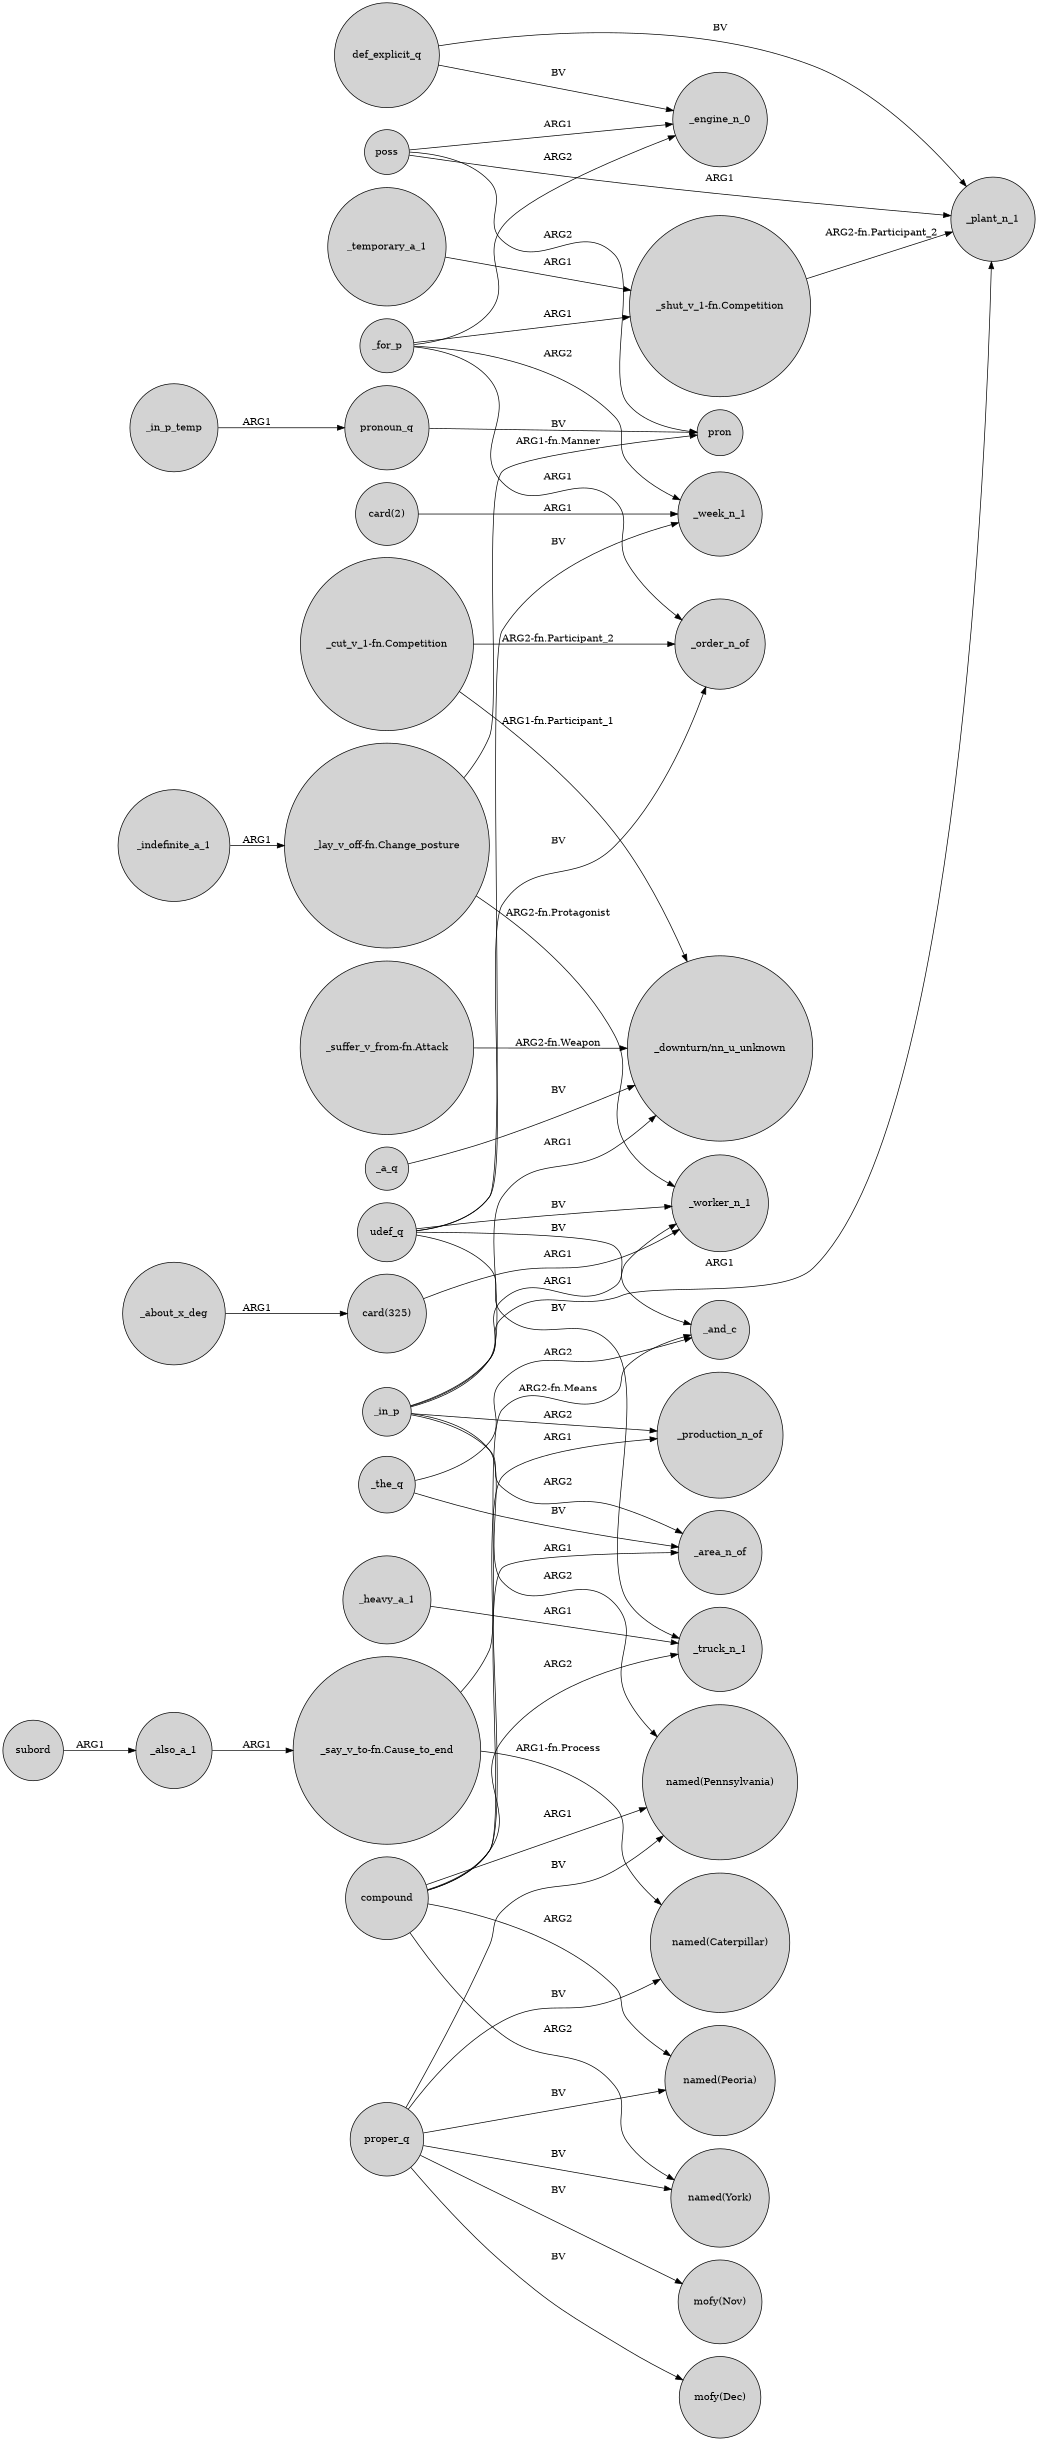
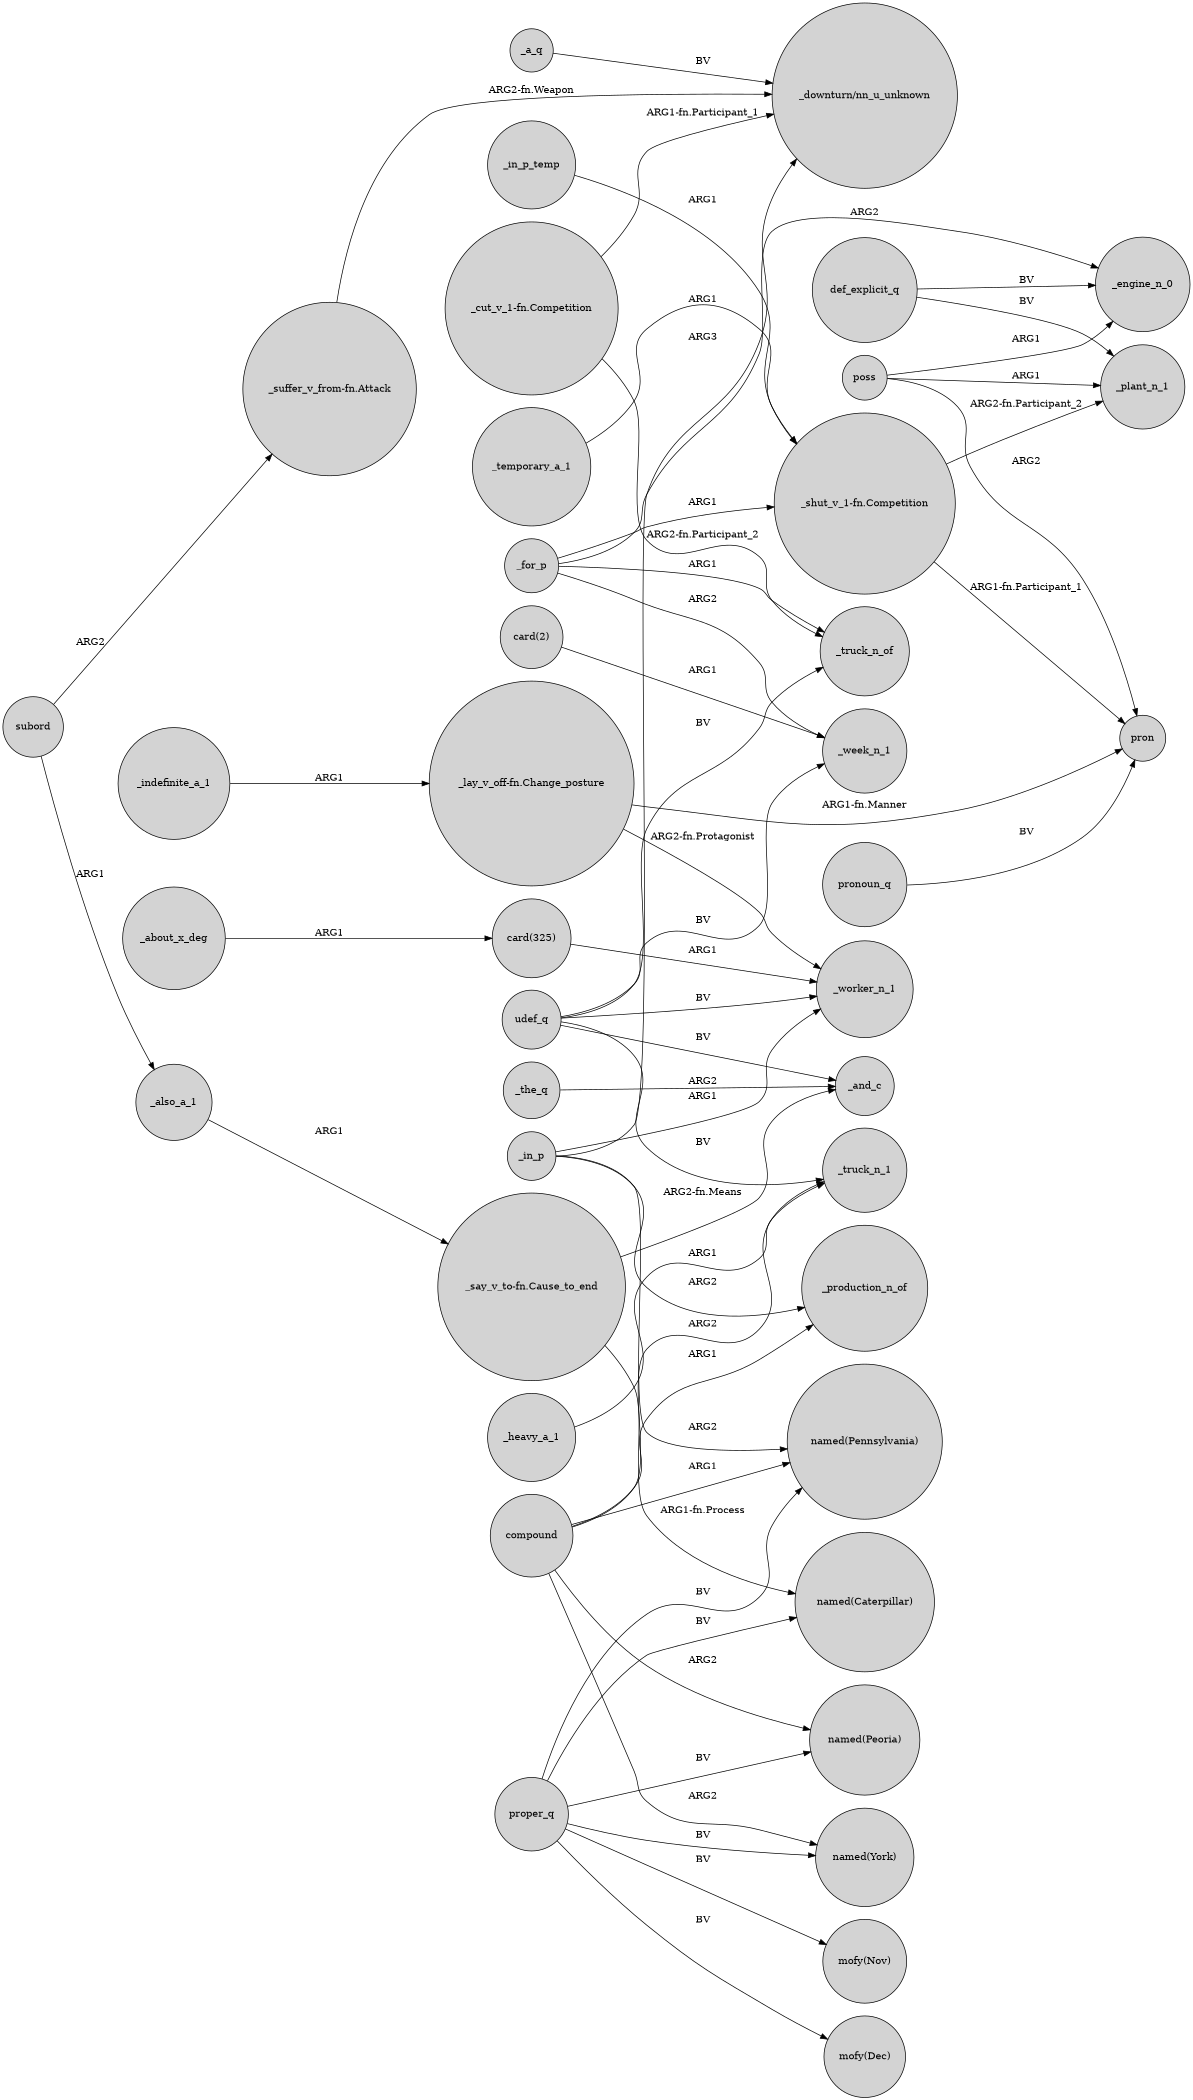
(278, 428) -> (739, 266)
none -> (160, 582)
none -> (1027, 640)
(720, 644) -> (865, 651)
(917, 1007) -> none
(558, 1143) -> (703, 337)
(720, 1553) -> none
